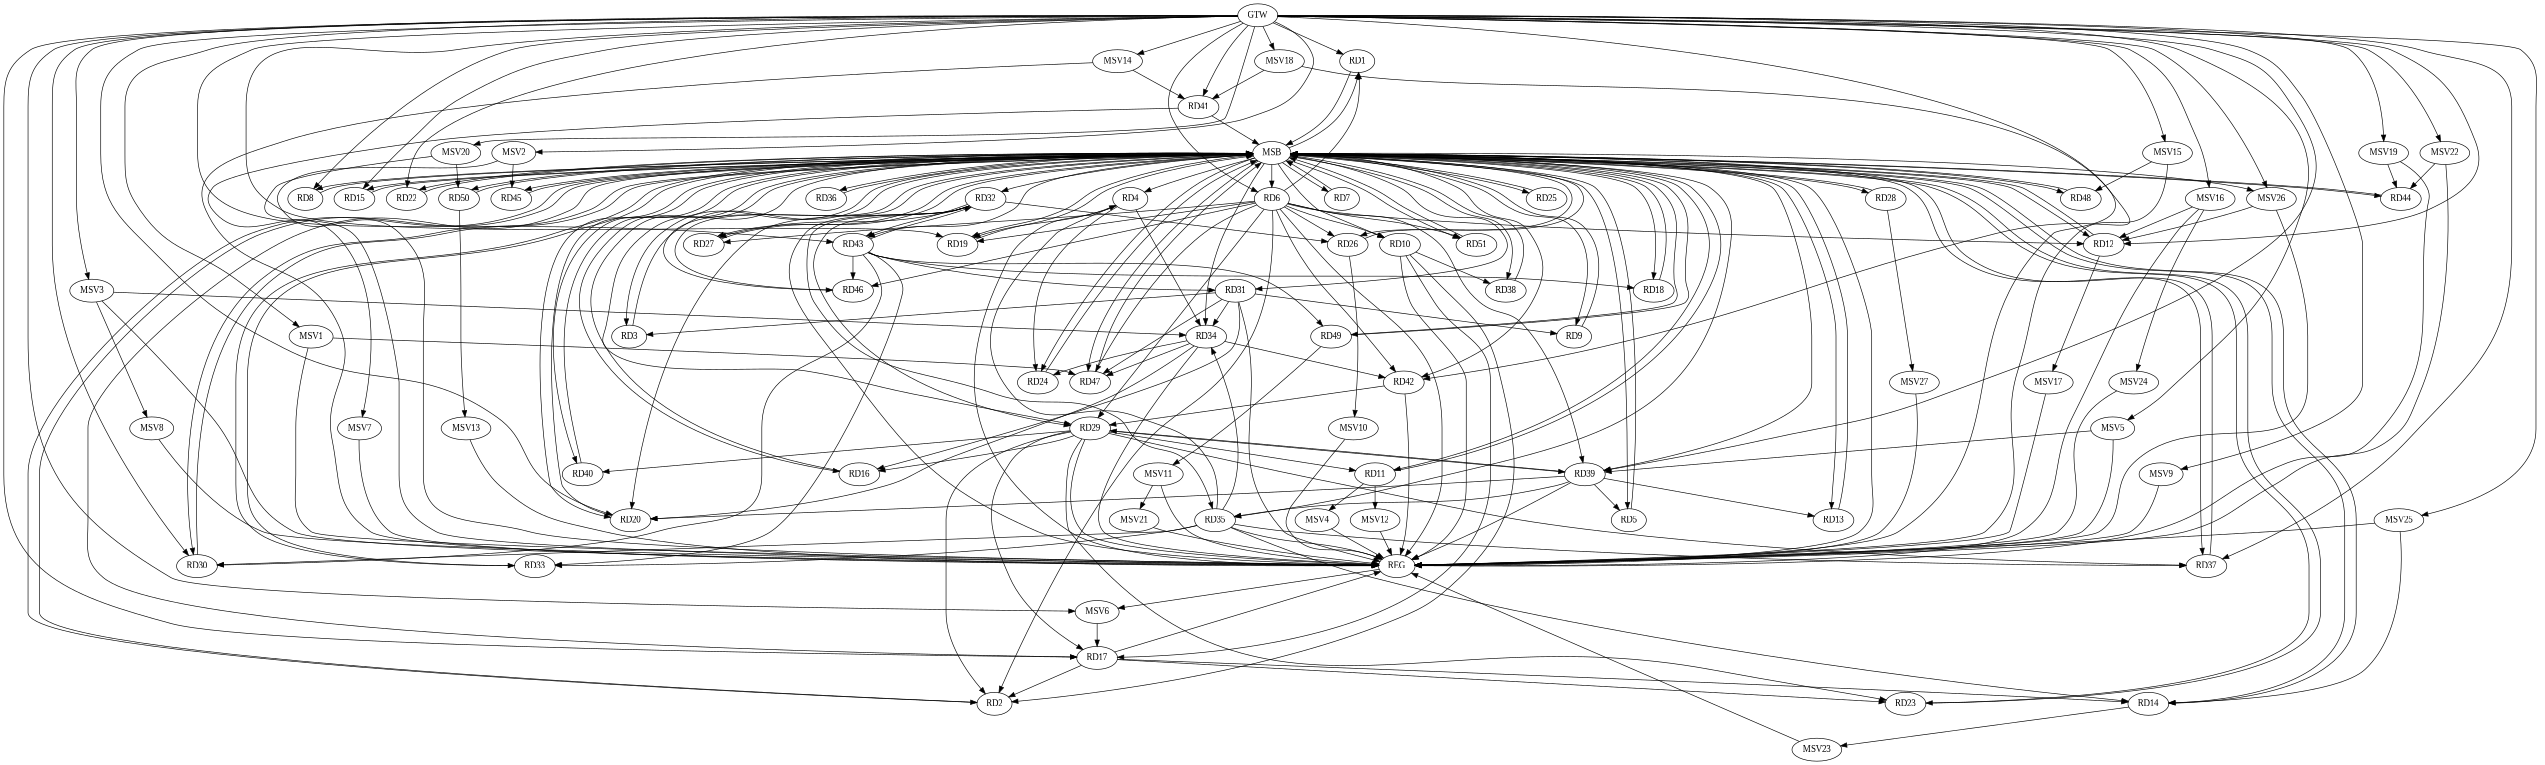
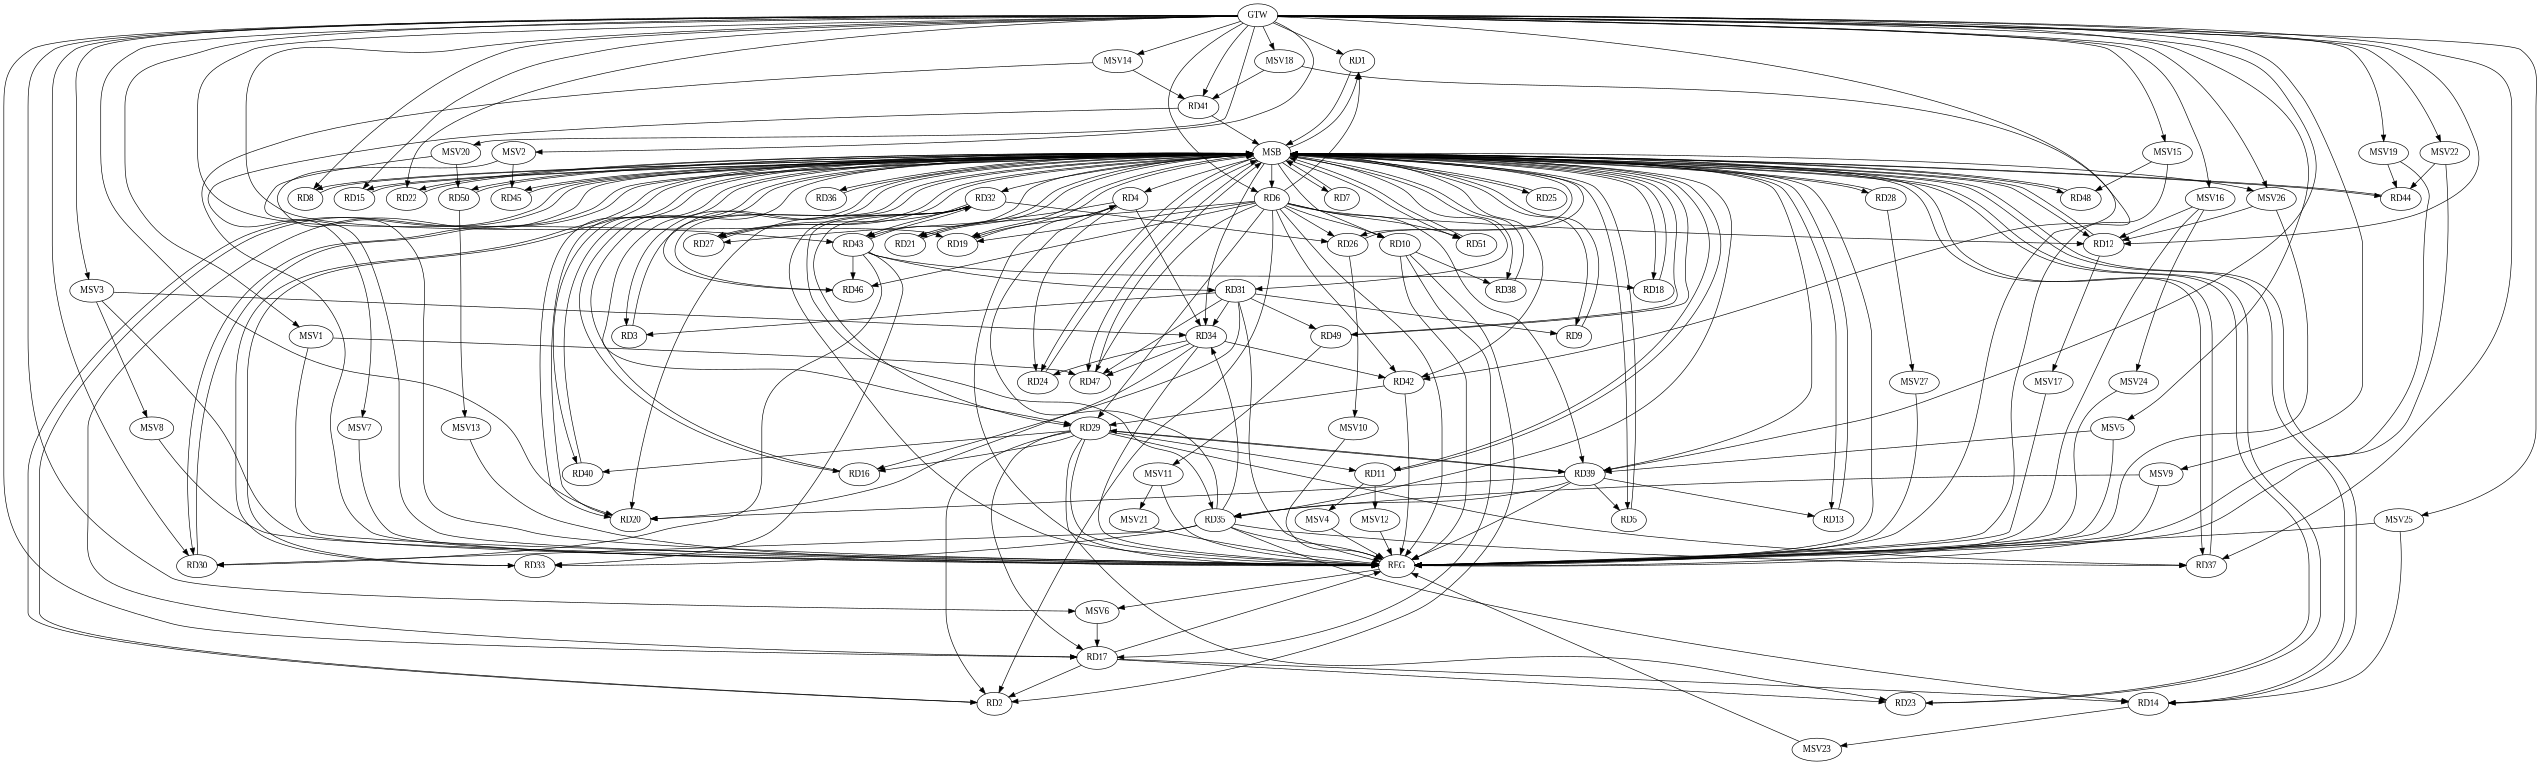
none -> (905, 245)
(1101, 263) -> (1280, 312)
none -> (1689, 484)
